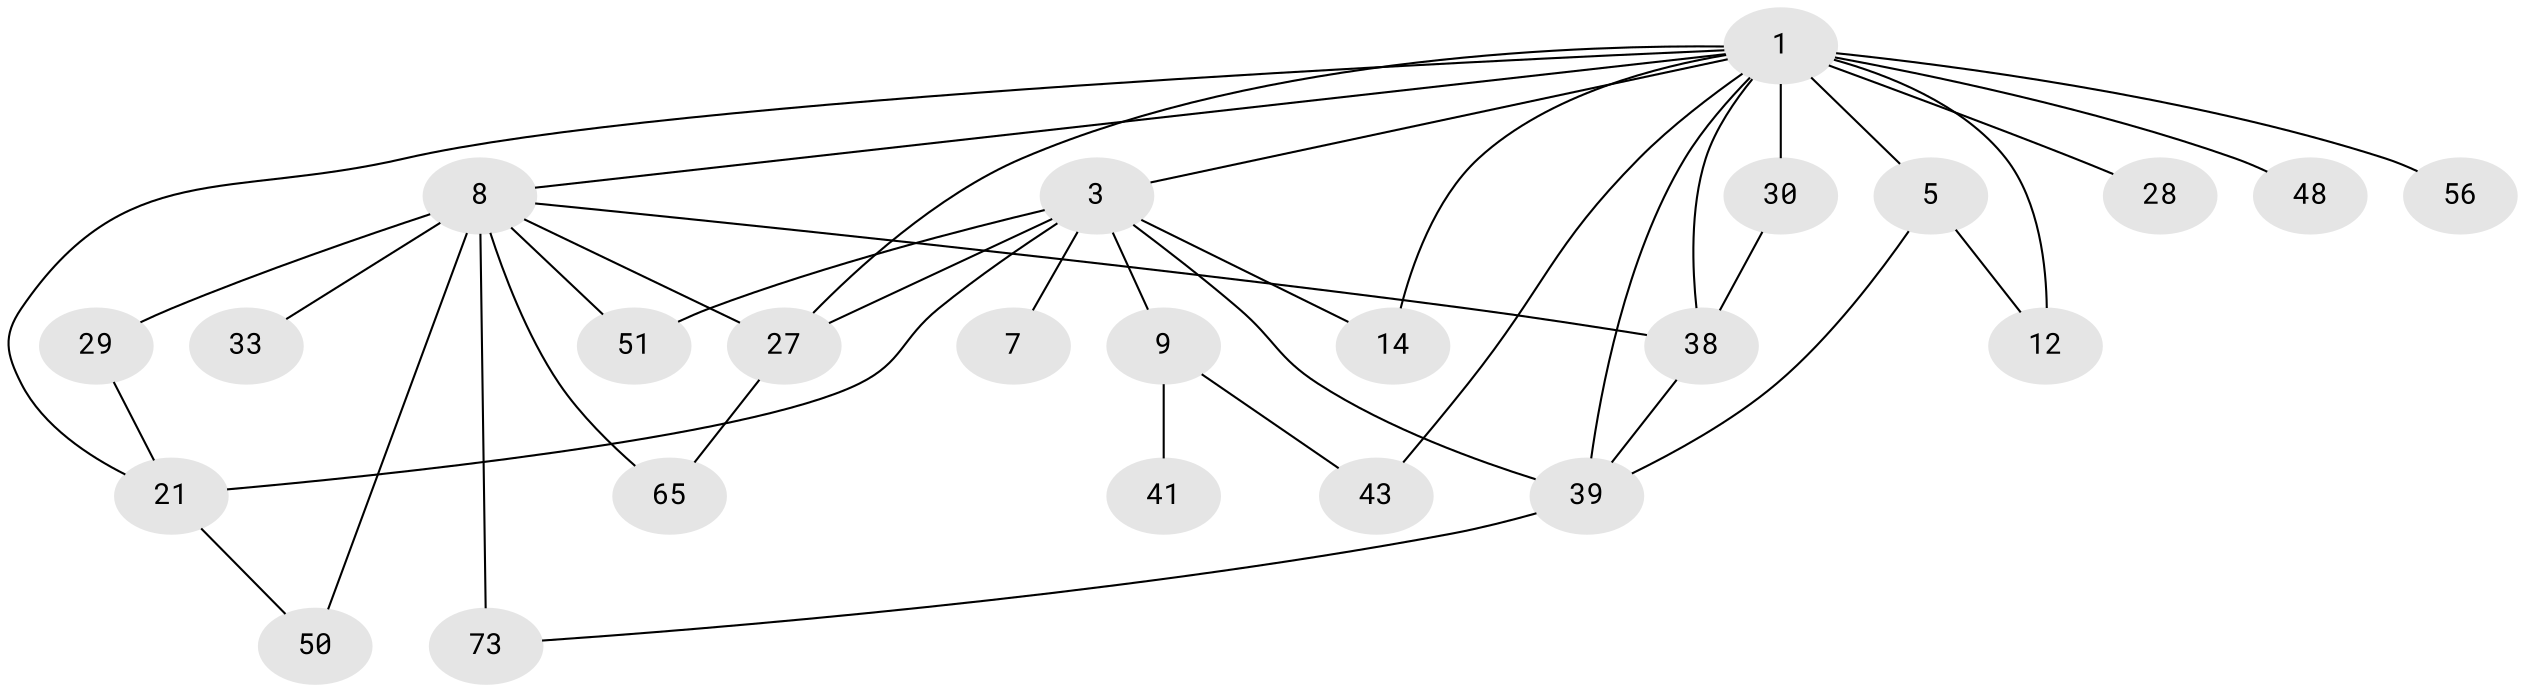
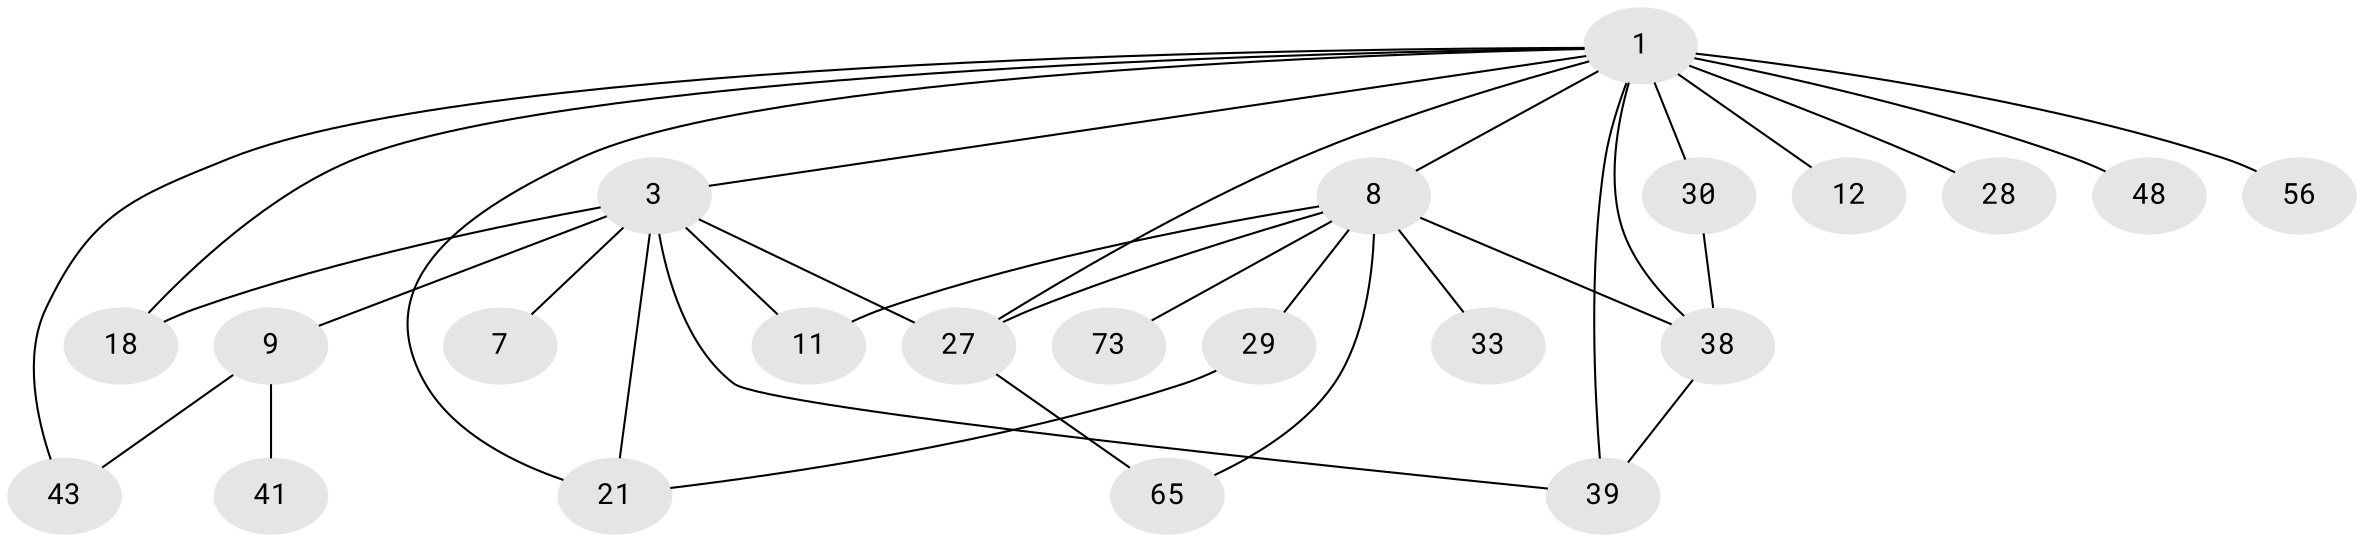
(1931, 196) -> none
(634, 346) -> (809, 346)
(1393, 346) -> (121, 346)
(1042, 594) -> none
(315, 646) -> none
